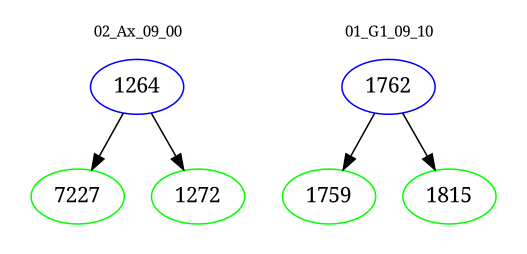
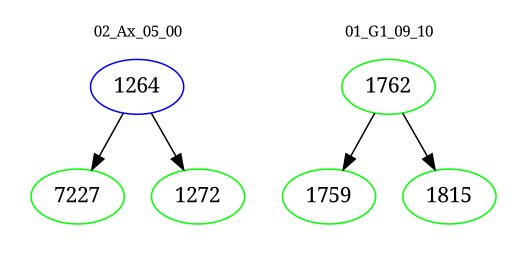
(138, 33) -> (138, 33)
(389, 87) -> (389, 87)
